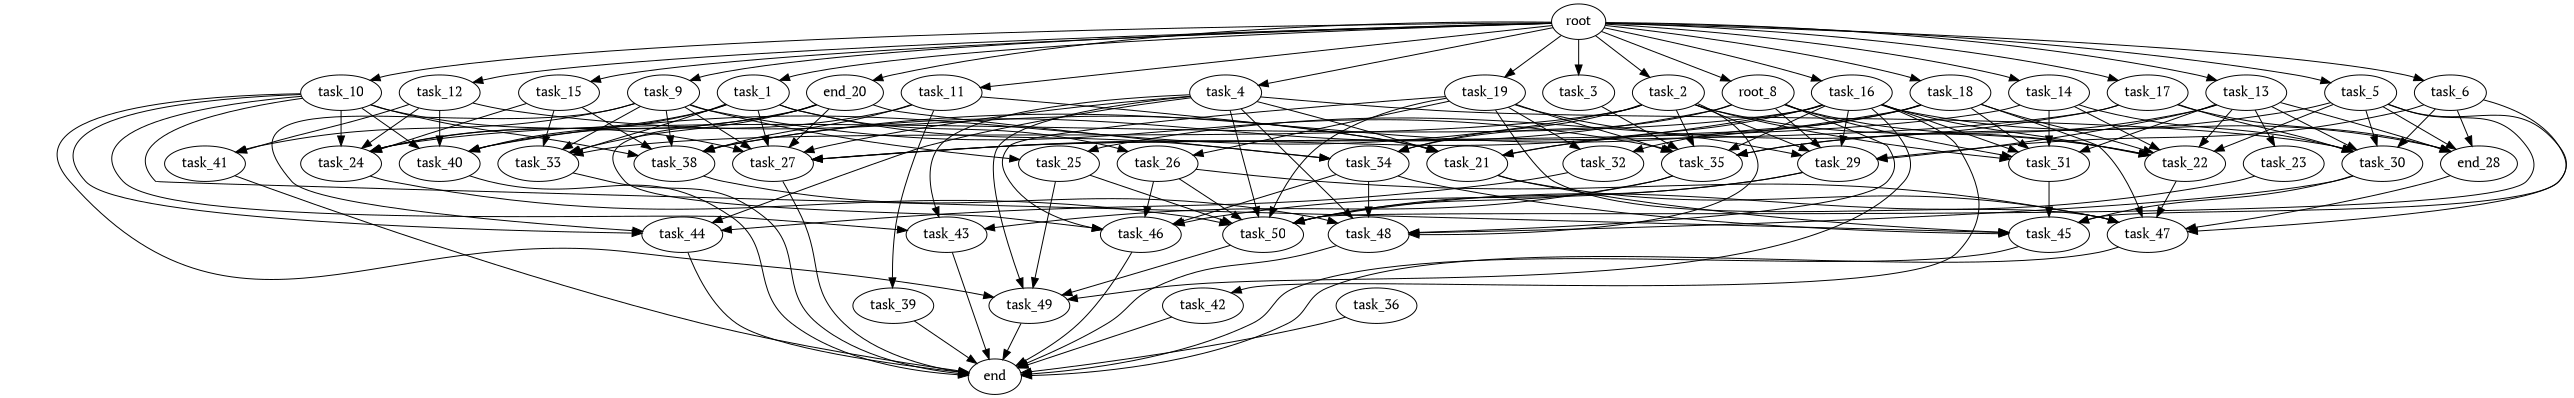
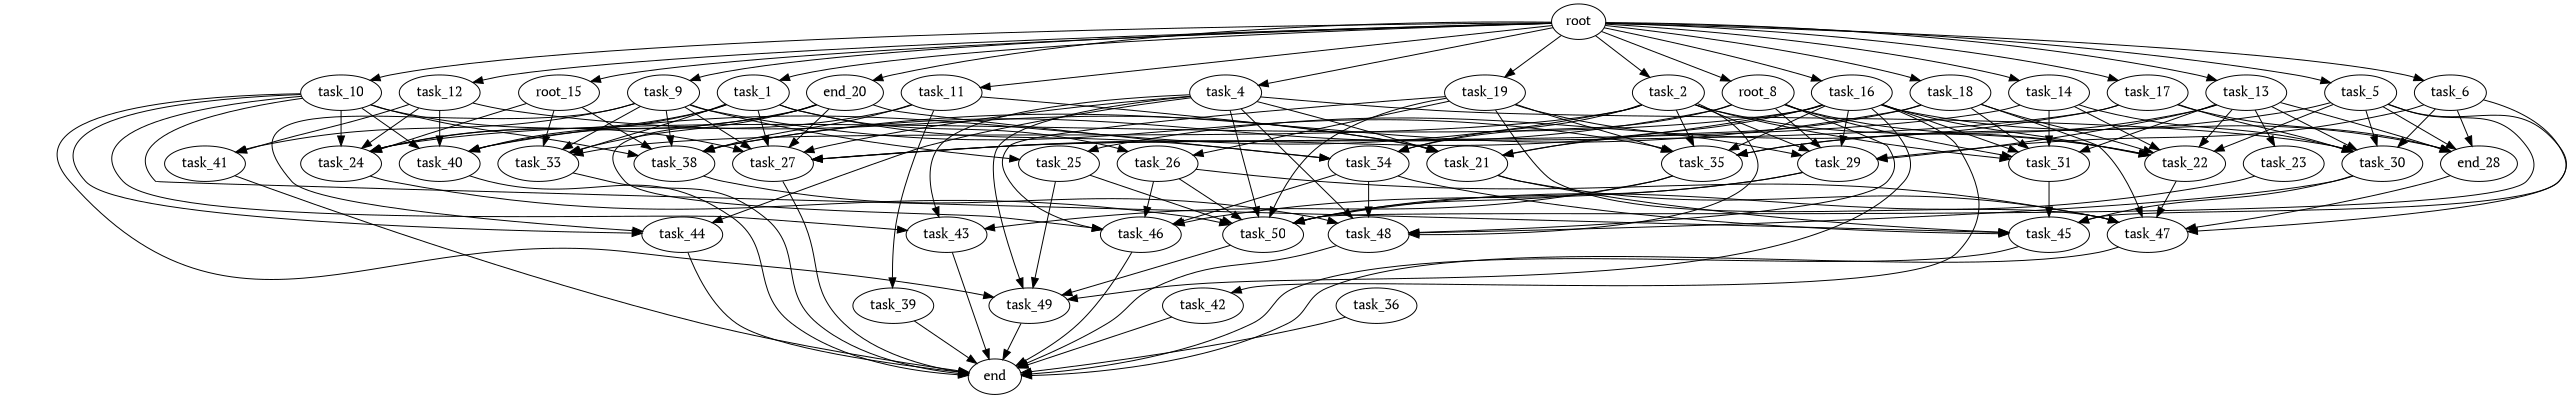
(559, 93) -> (559, 93)
(1579, 93) -> none
(1603, 164) -> none
